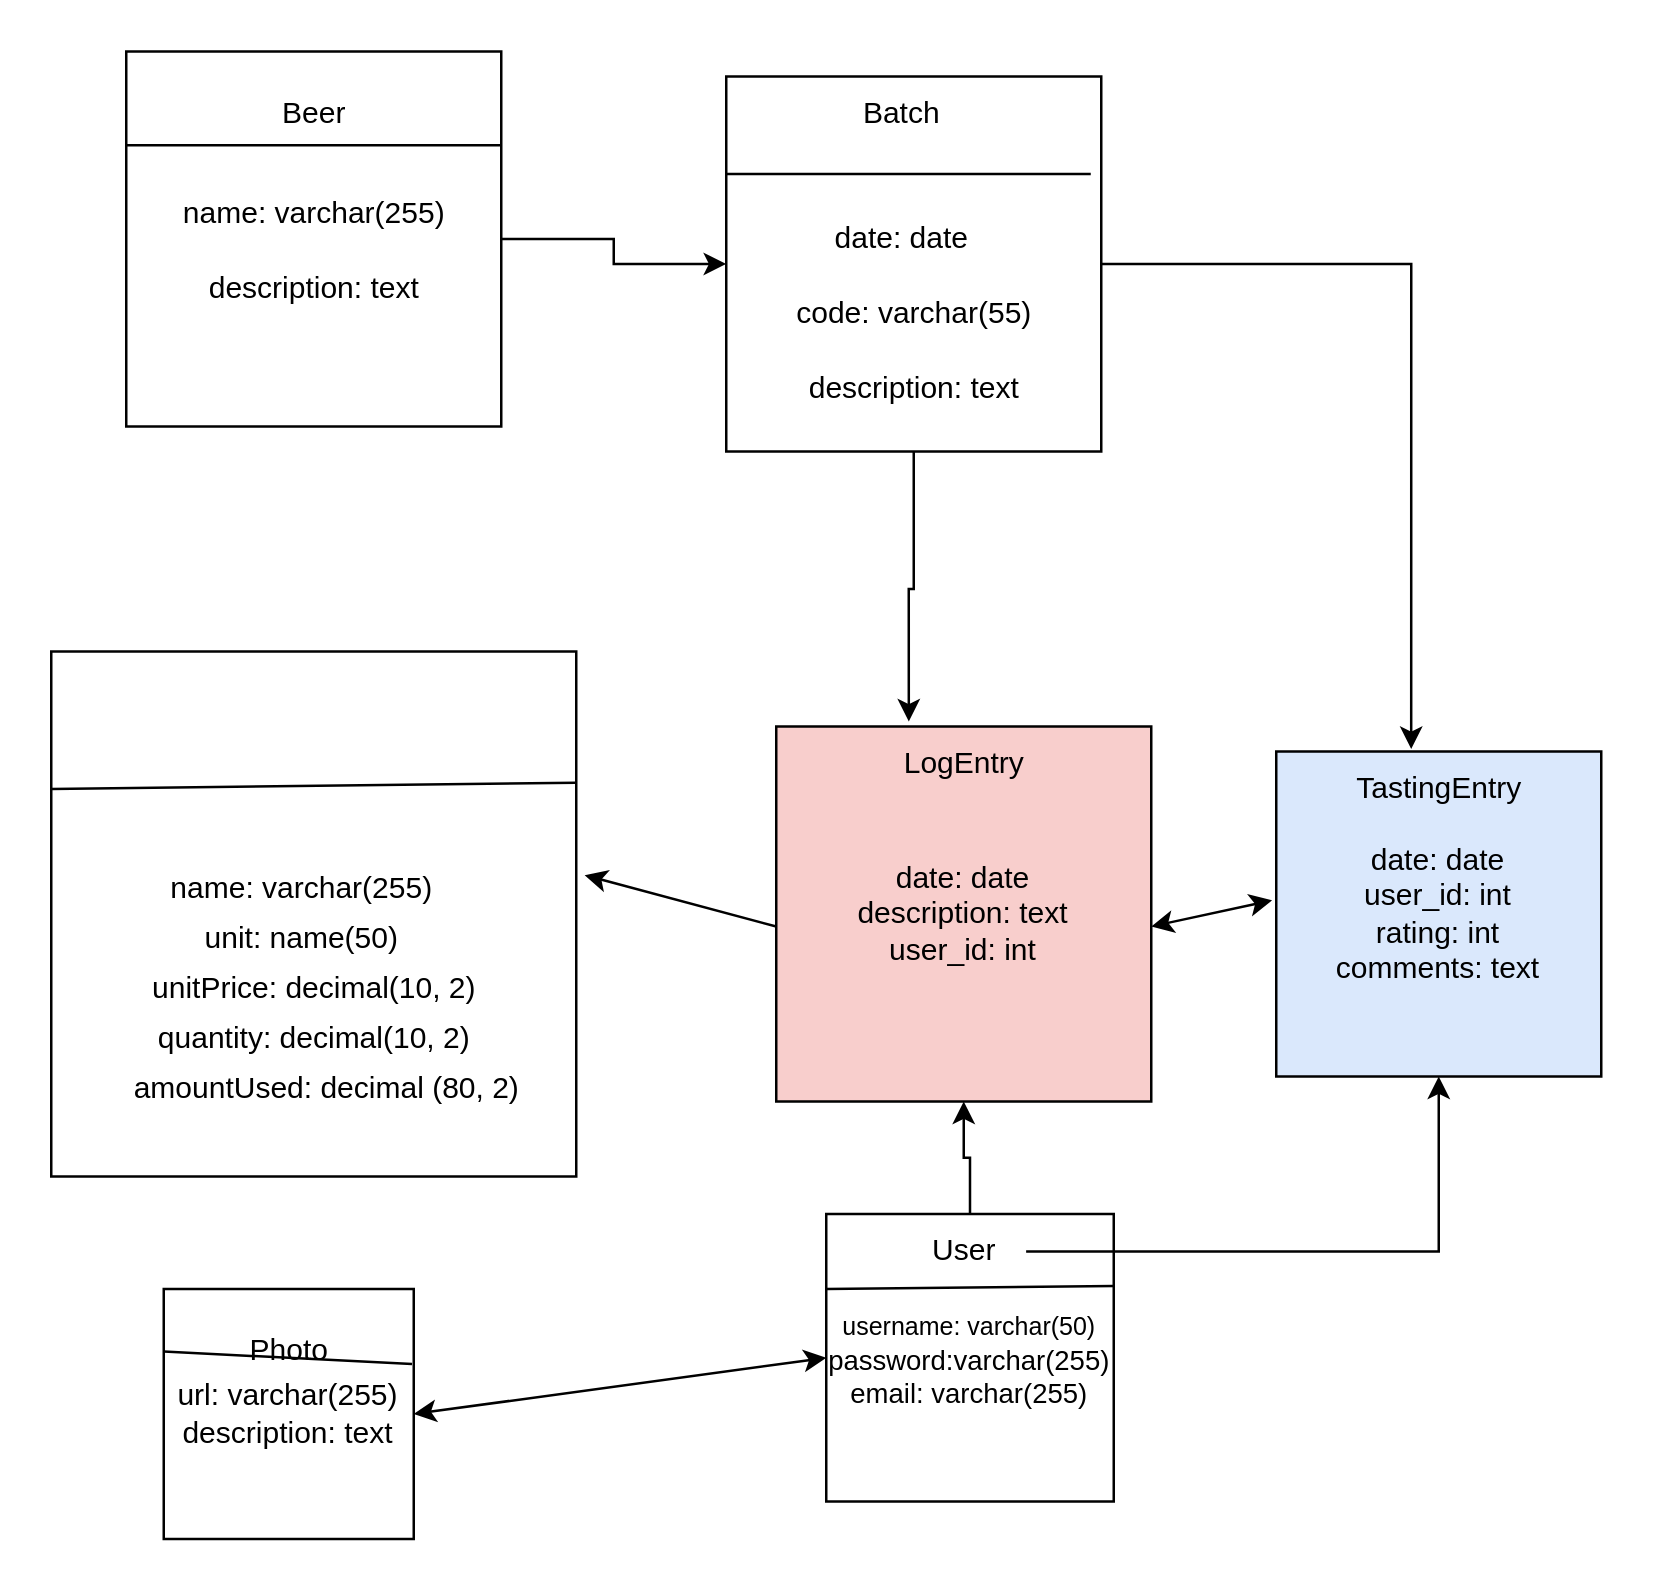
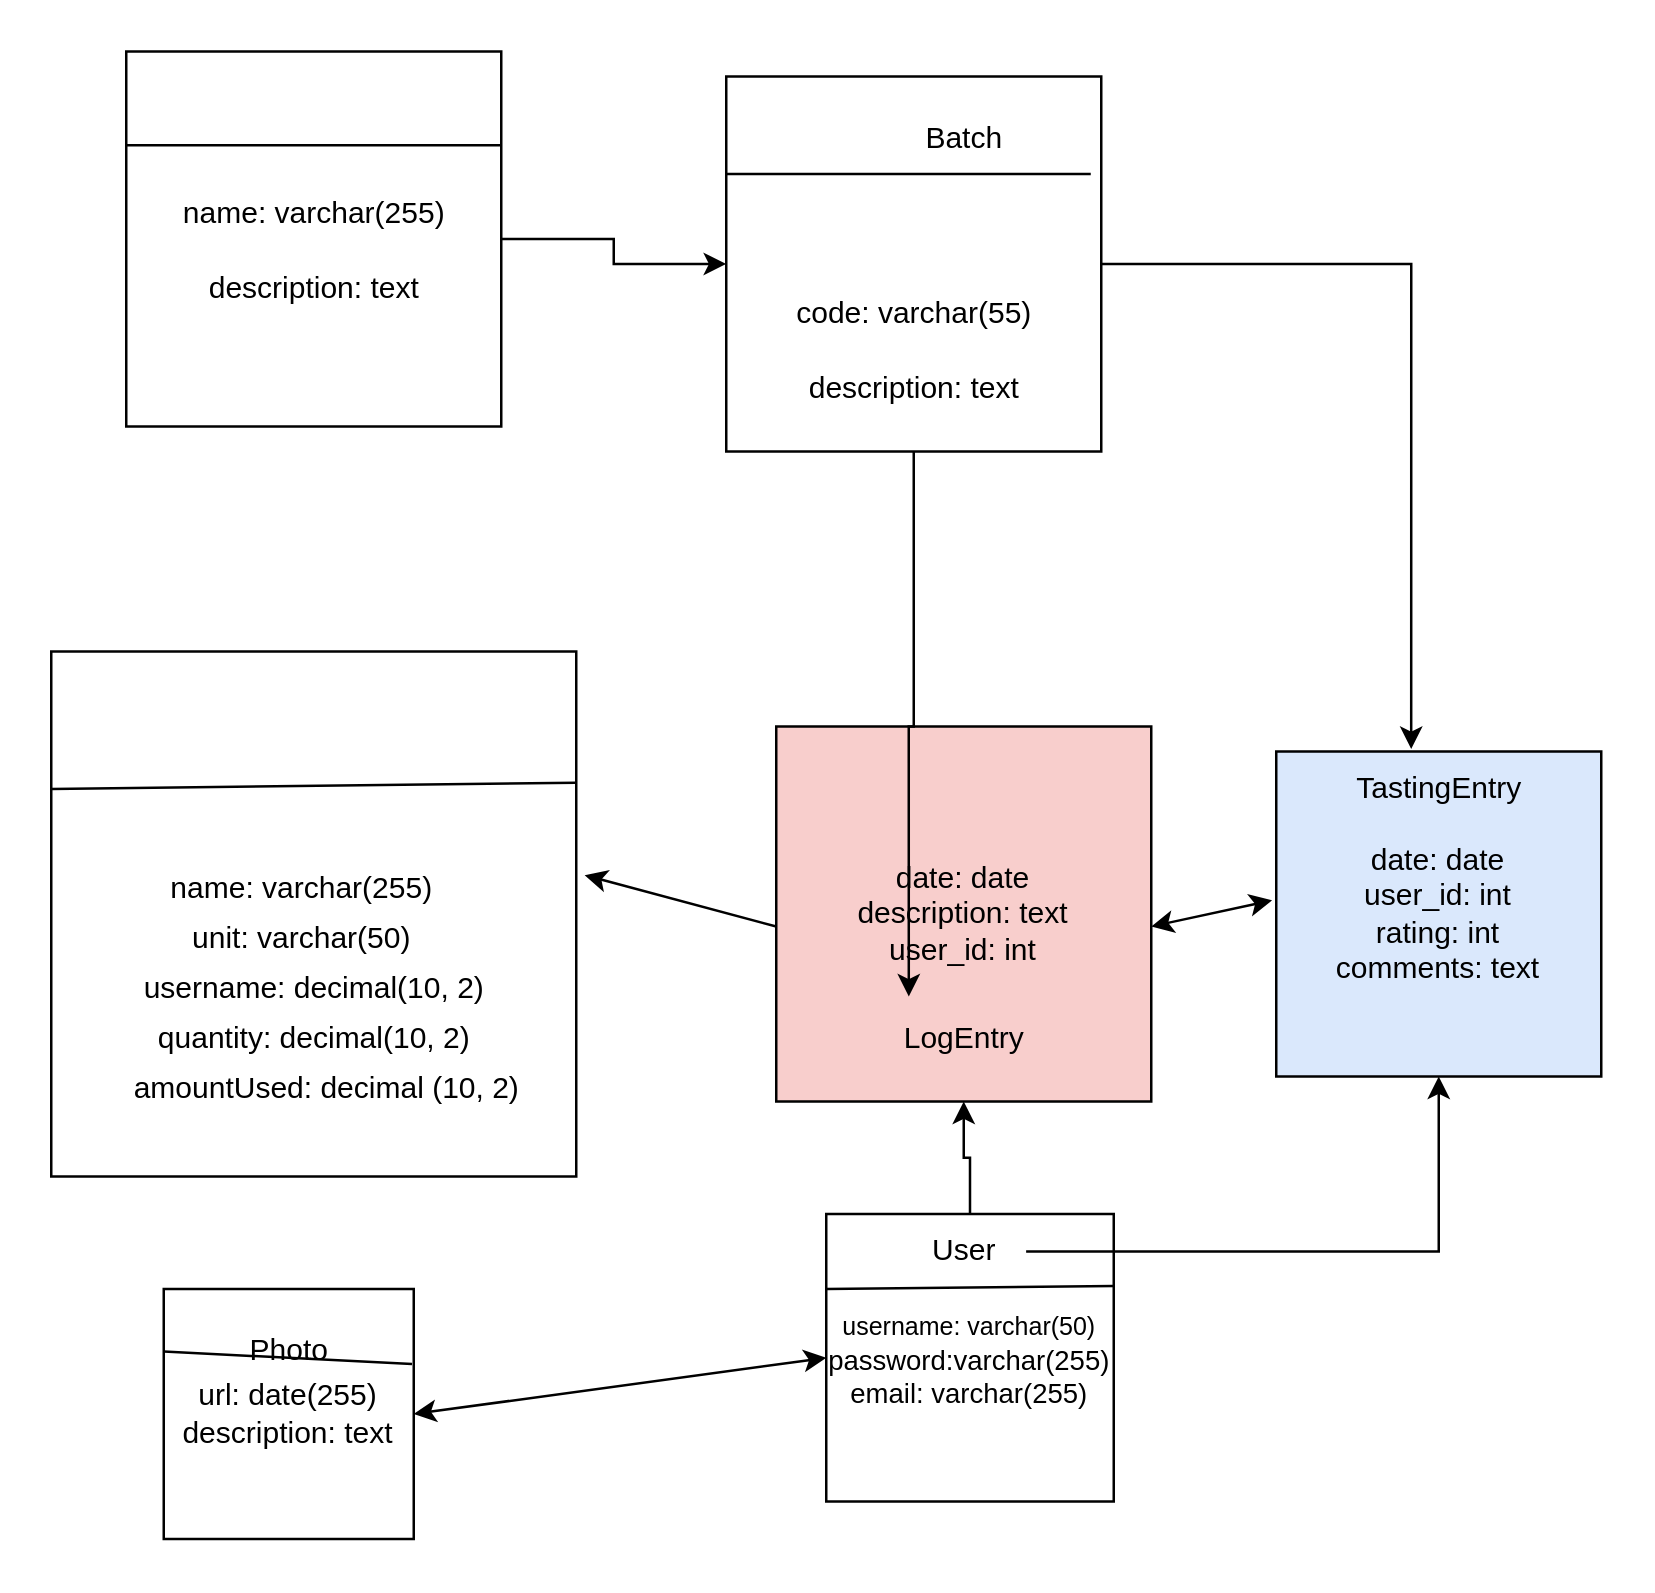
(314, 114) -> none
(901, 114) -> (964, 139)
(901, 239) -> none
(964, 764) -> (964, 1039)
(303, 939) -> (303, 939)
(315, 989) -> (315, 989)
(328, 1089) -> (328, 1089)
(289, 1414) -> (289, 1414)
